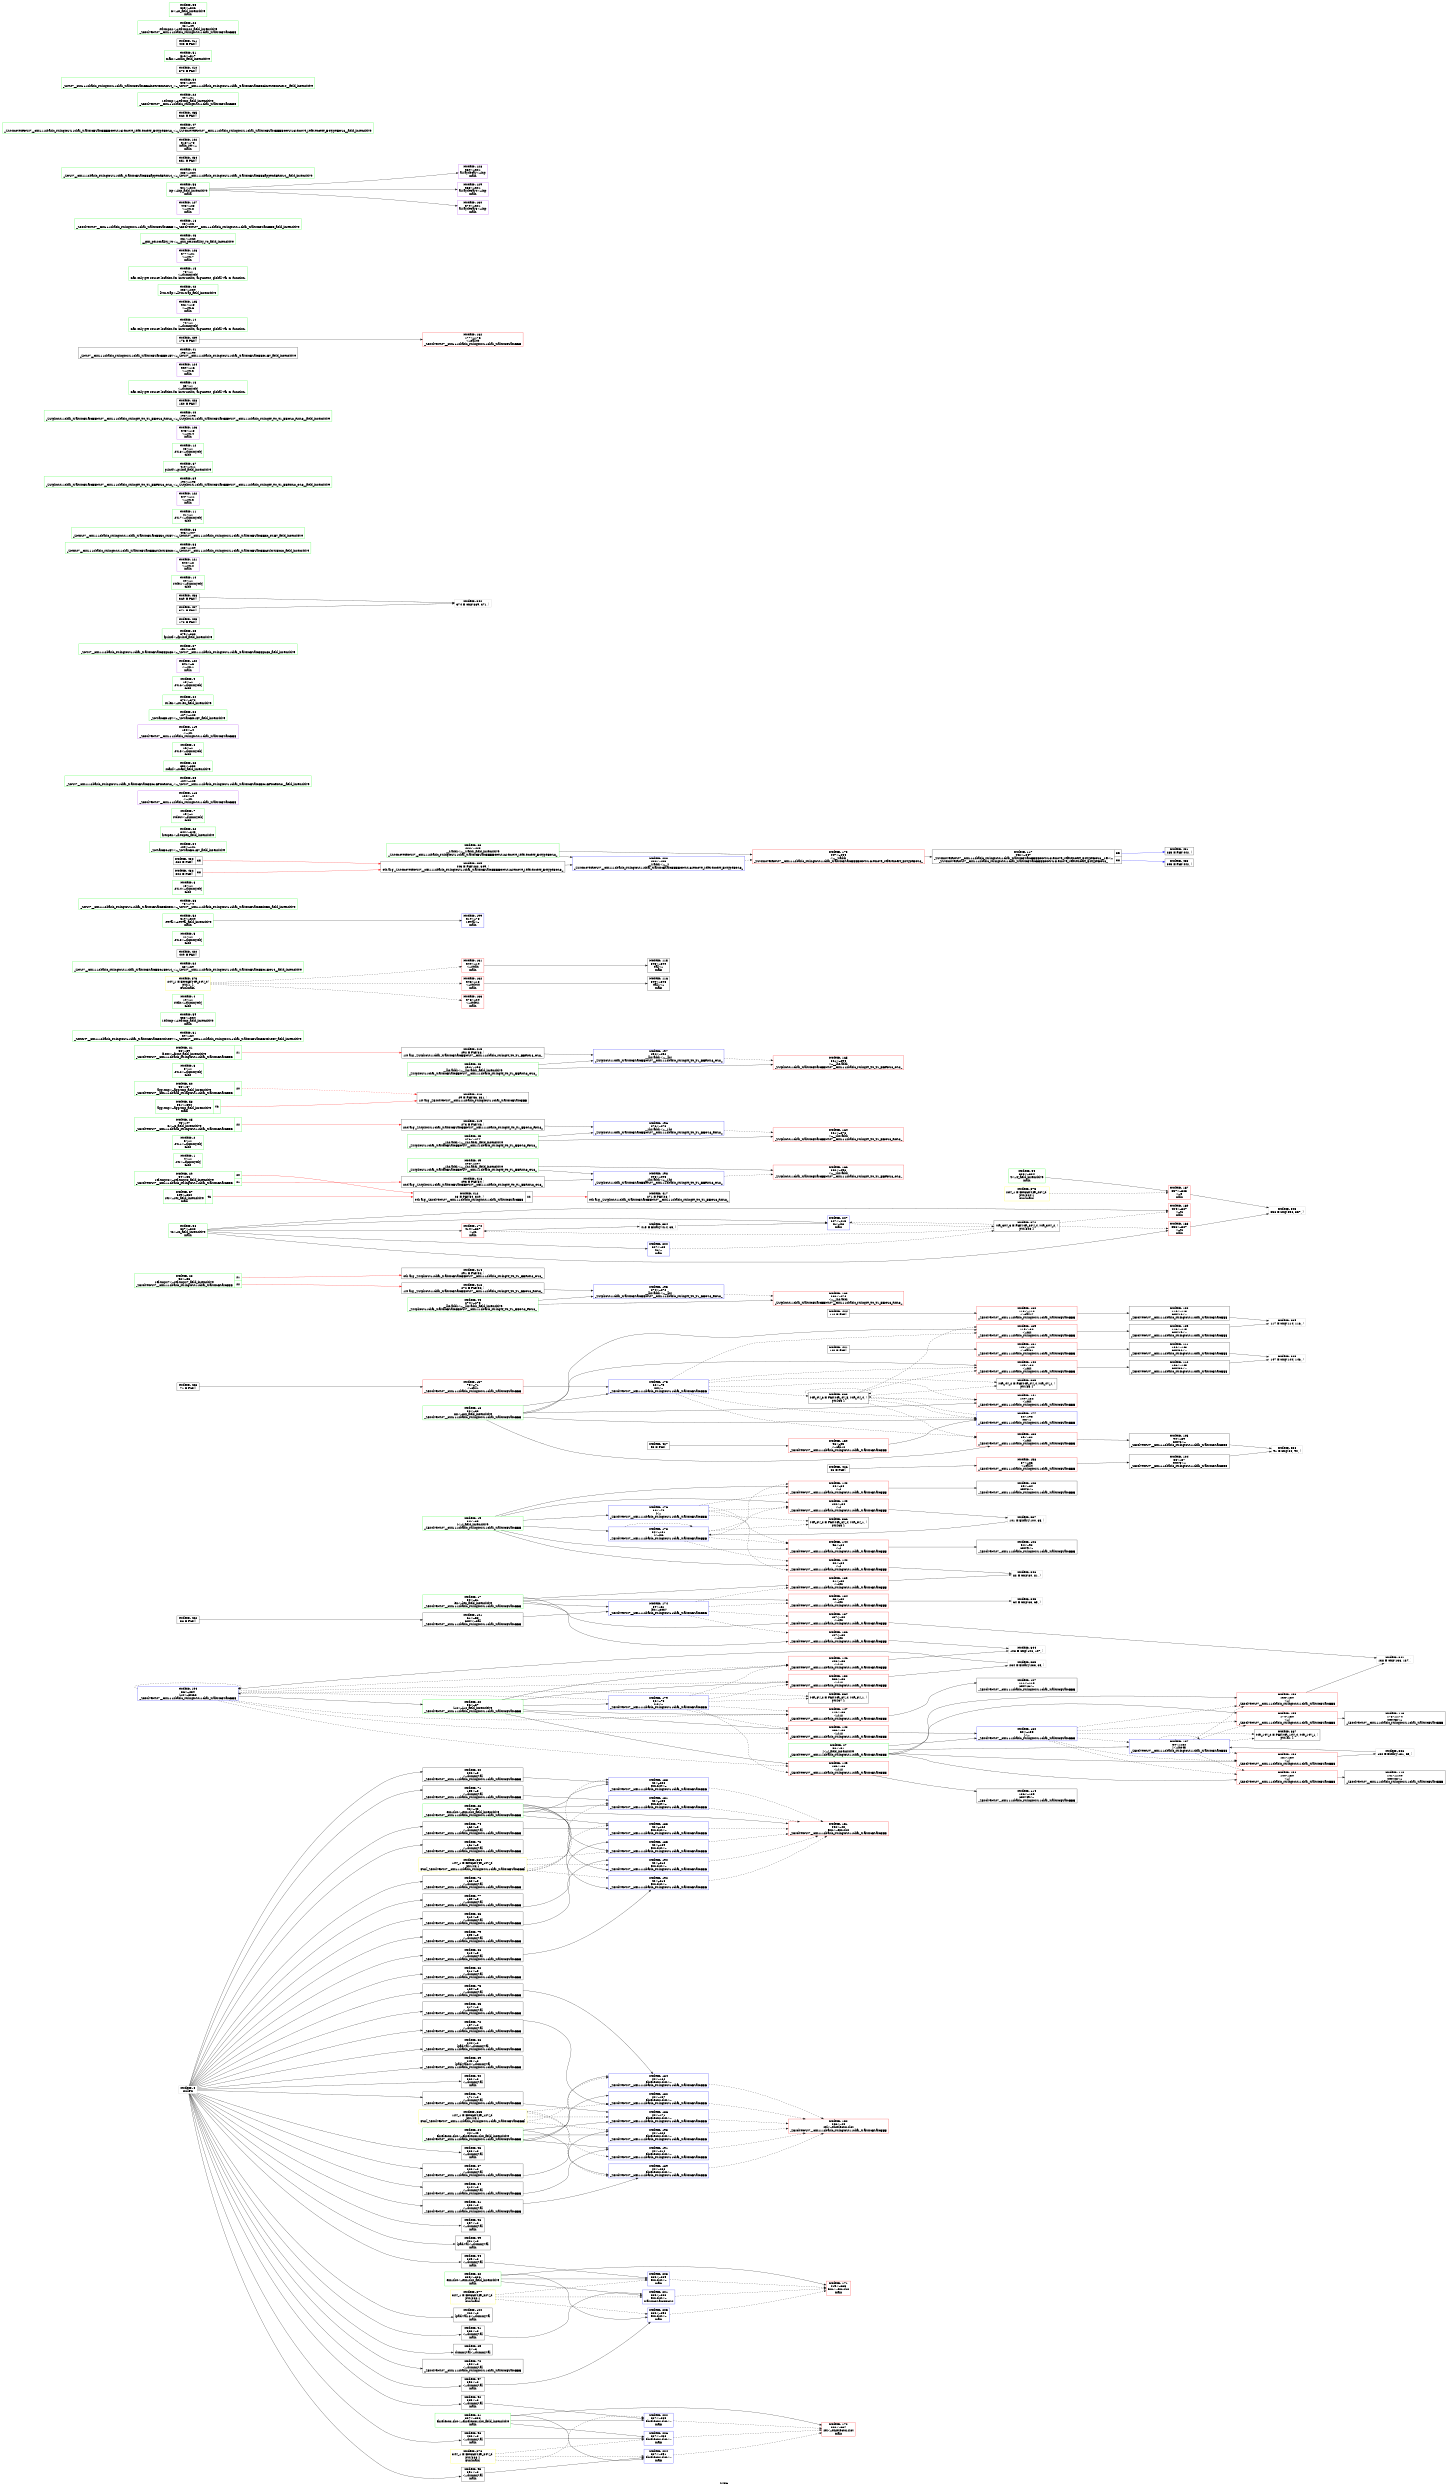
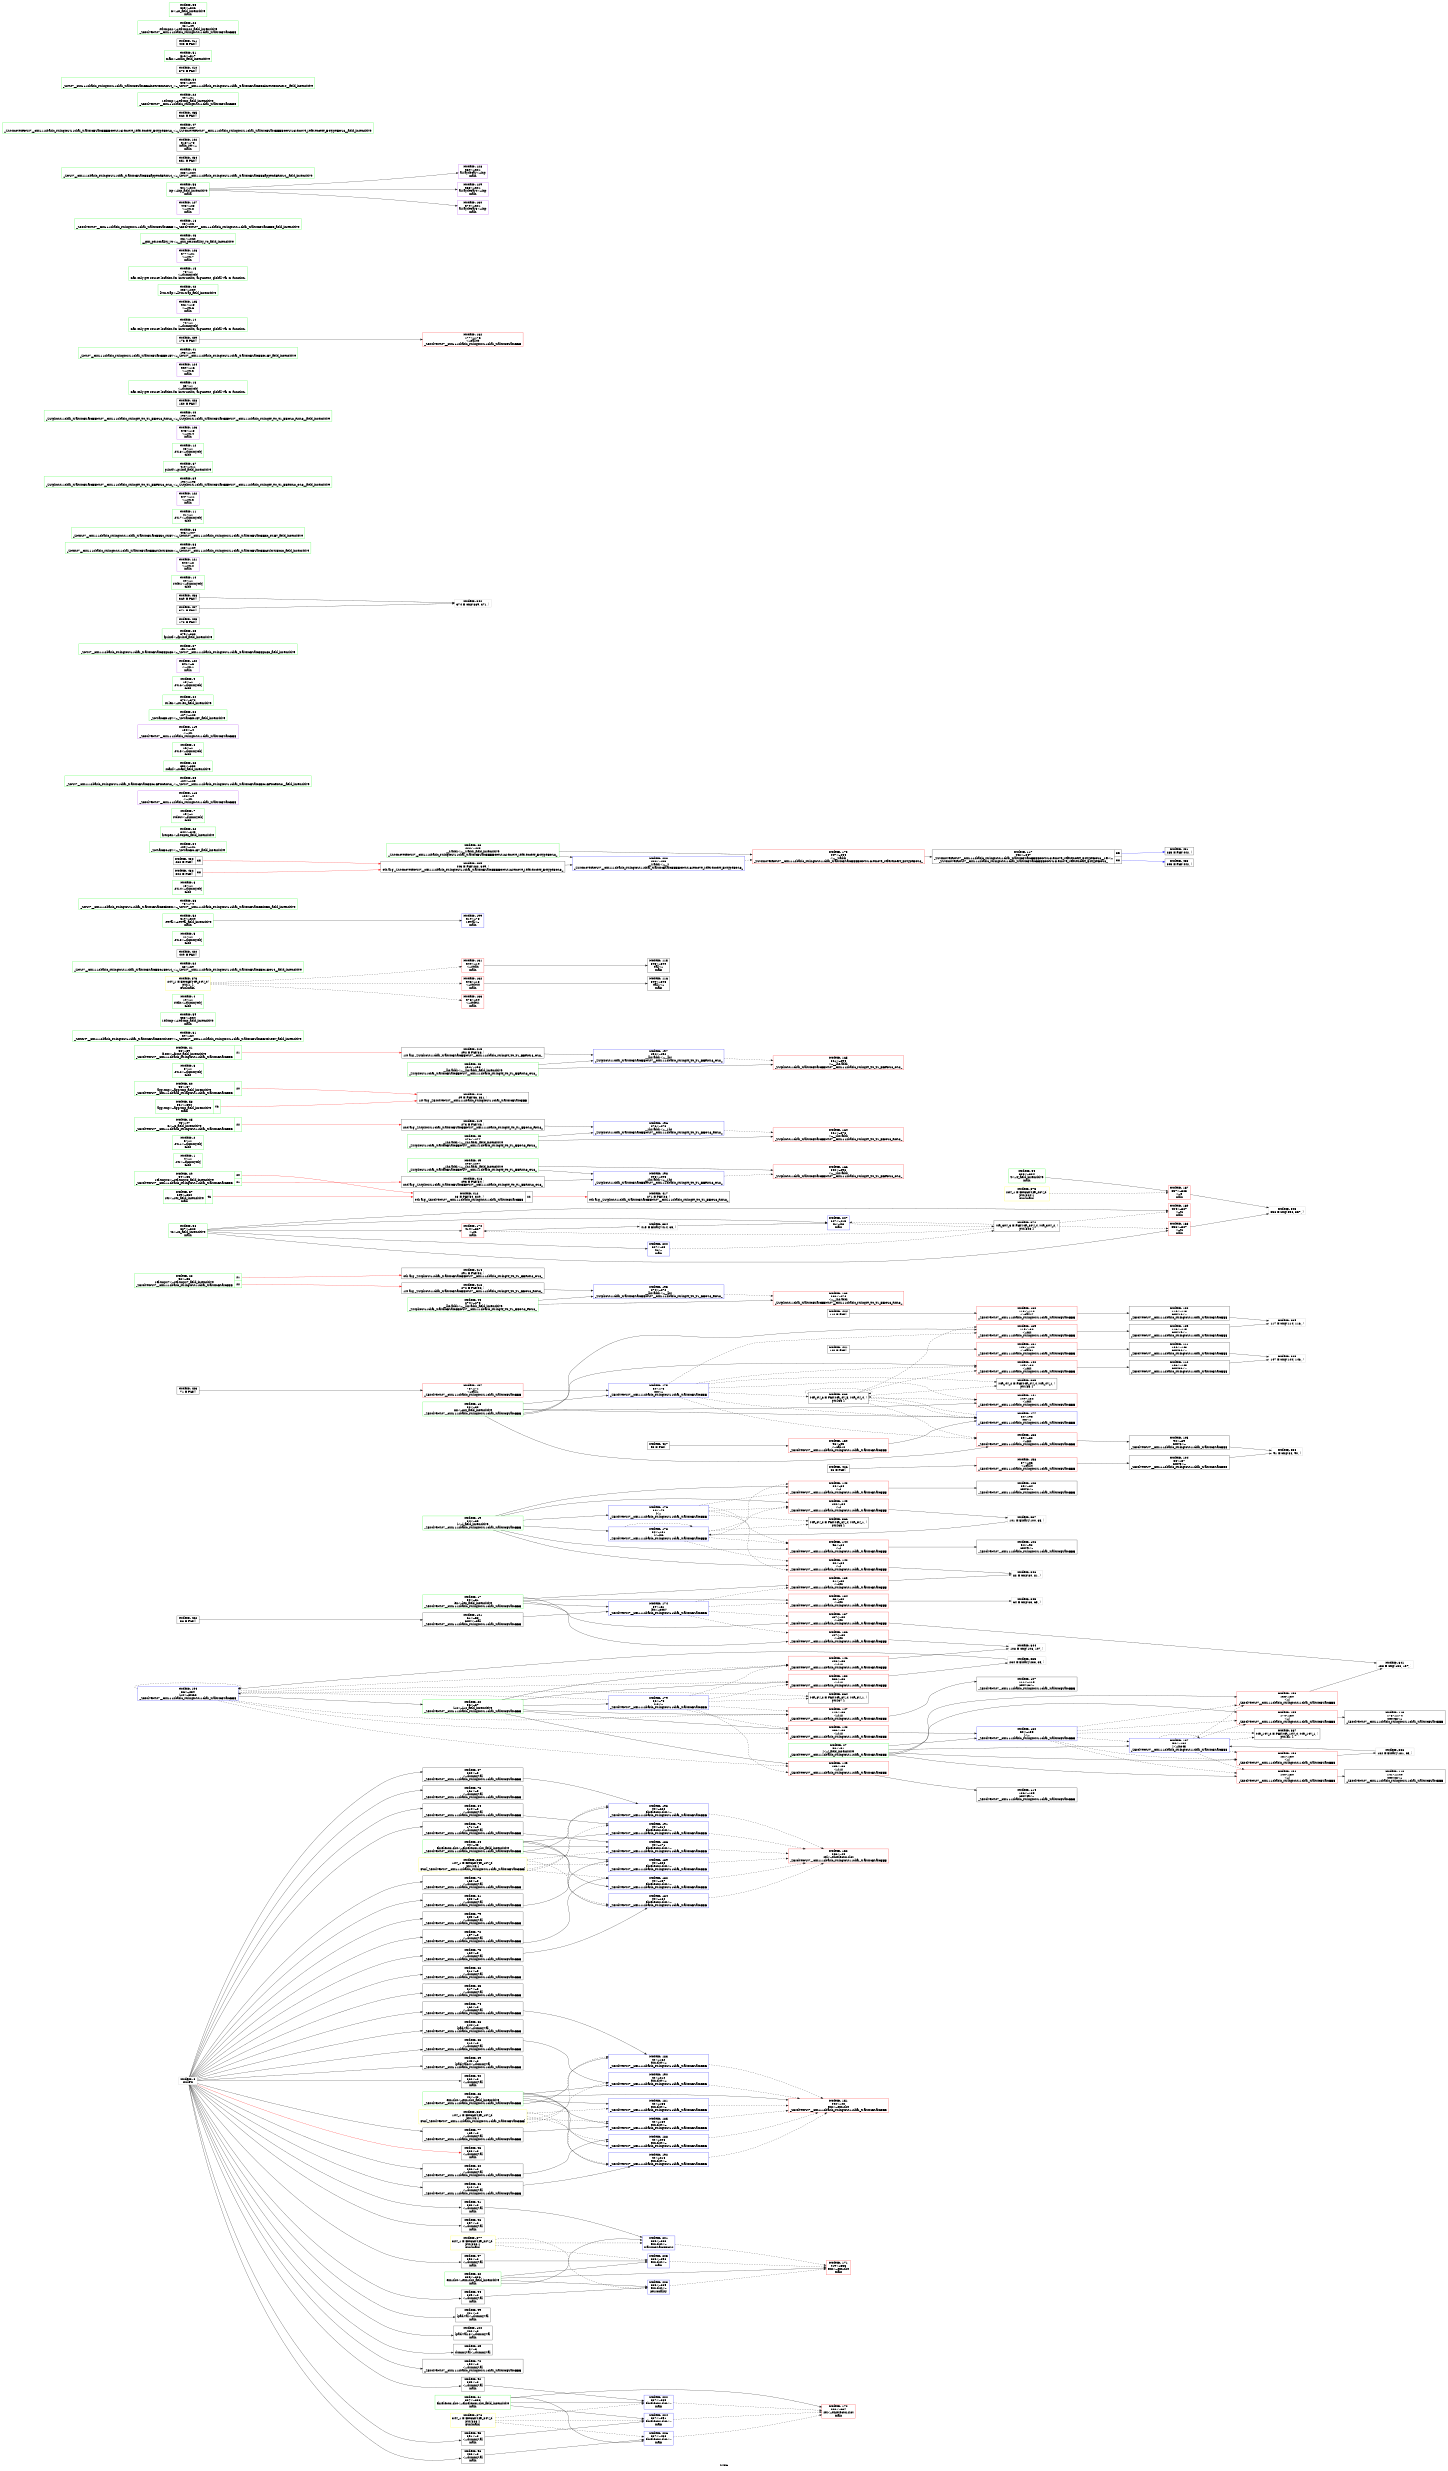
(188, 353) -> (188, 353)
(328, 1090) -> (328, 1090)
(473, 1793) -> none
(326, 2132) -> (325, 2130)
(659, 2284) -> (659, 2292)
